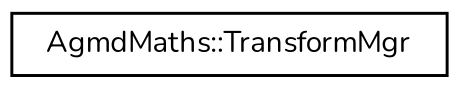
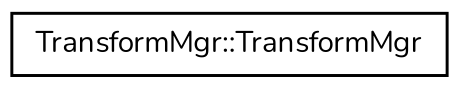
(229, 44) -> (229, 44)
